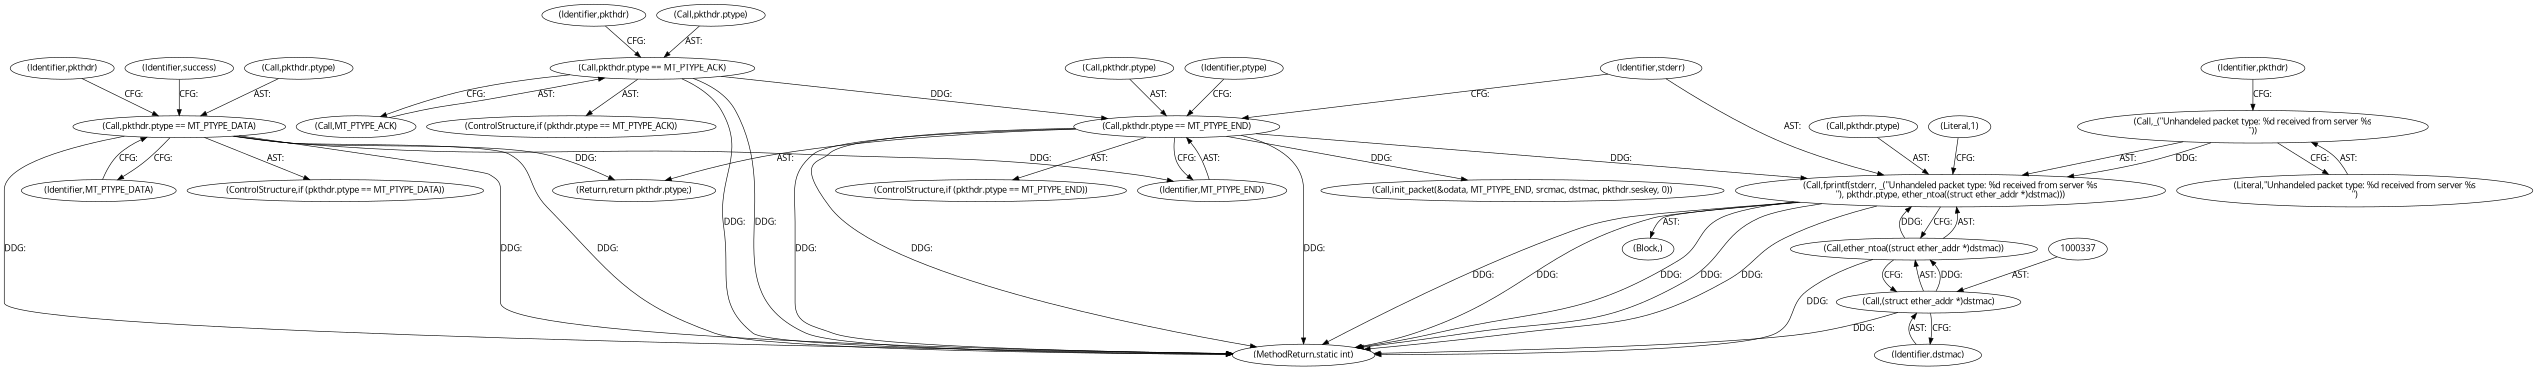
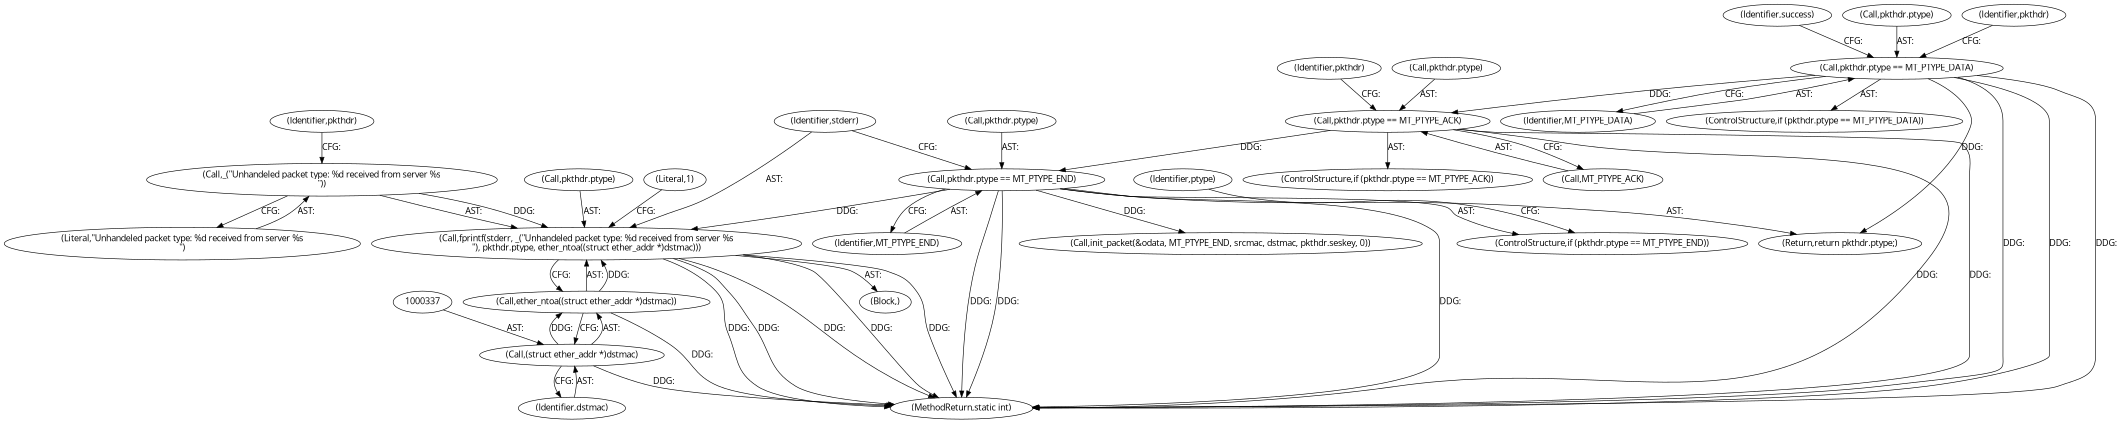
(1208, 95) -> (1390, 200)
(700, 152) -> (1636, 92)
(130, 159) -> (1805, 95)
